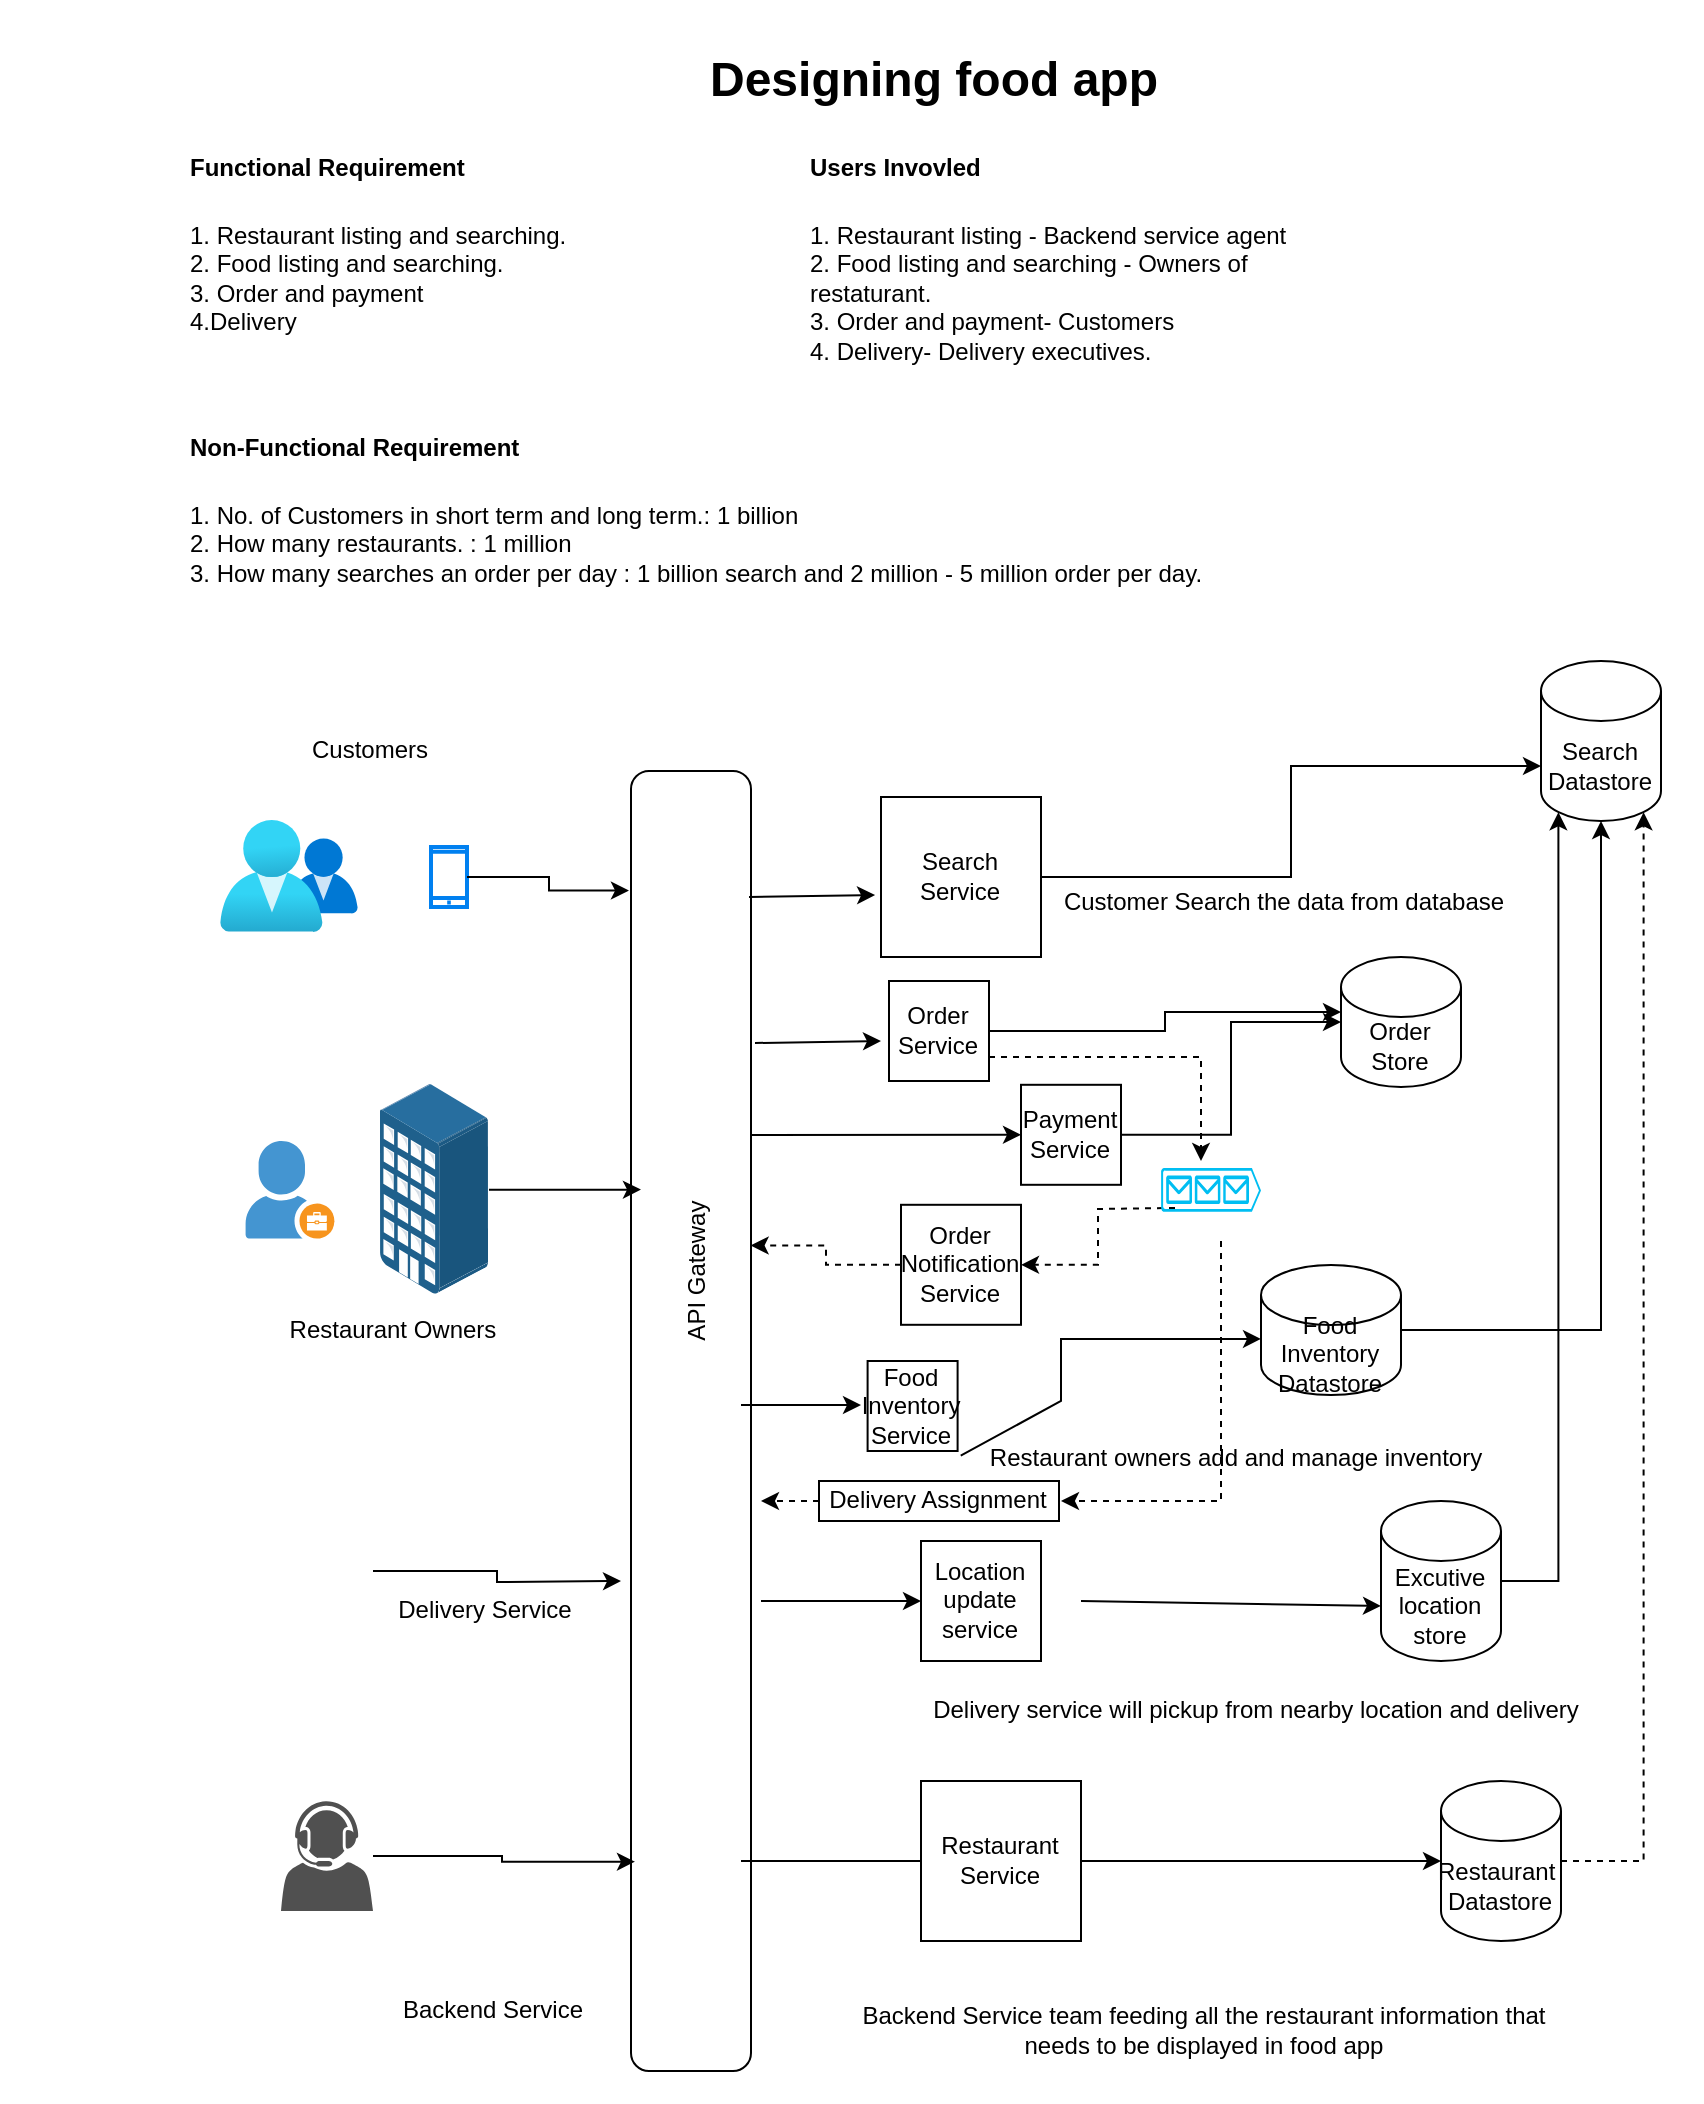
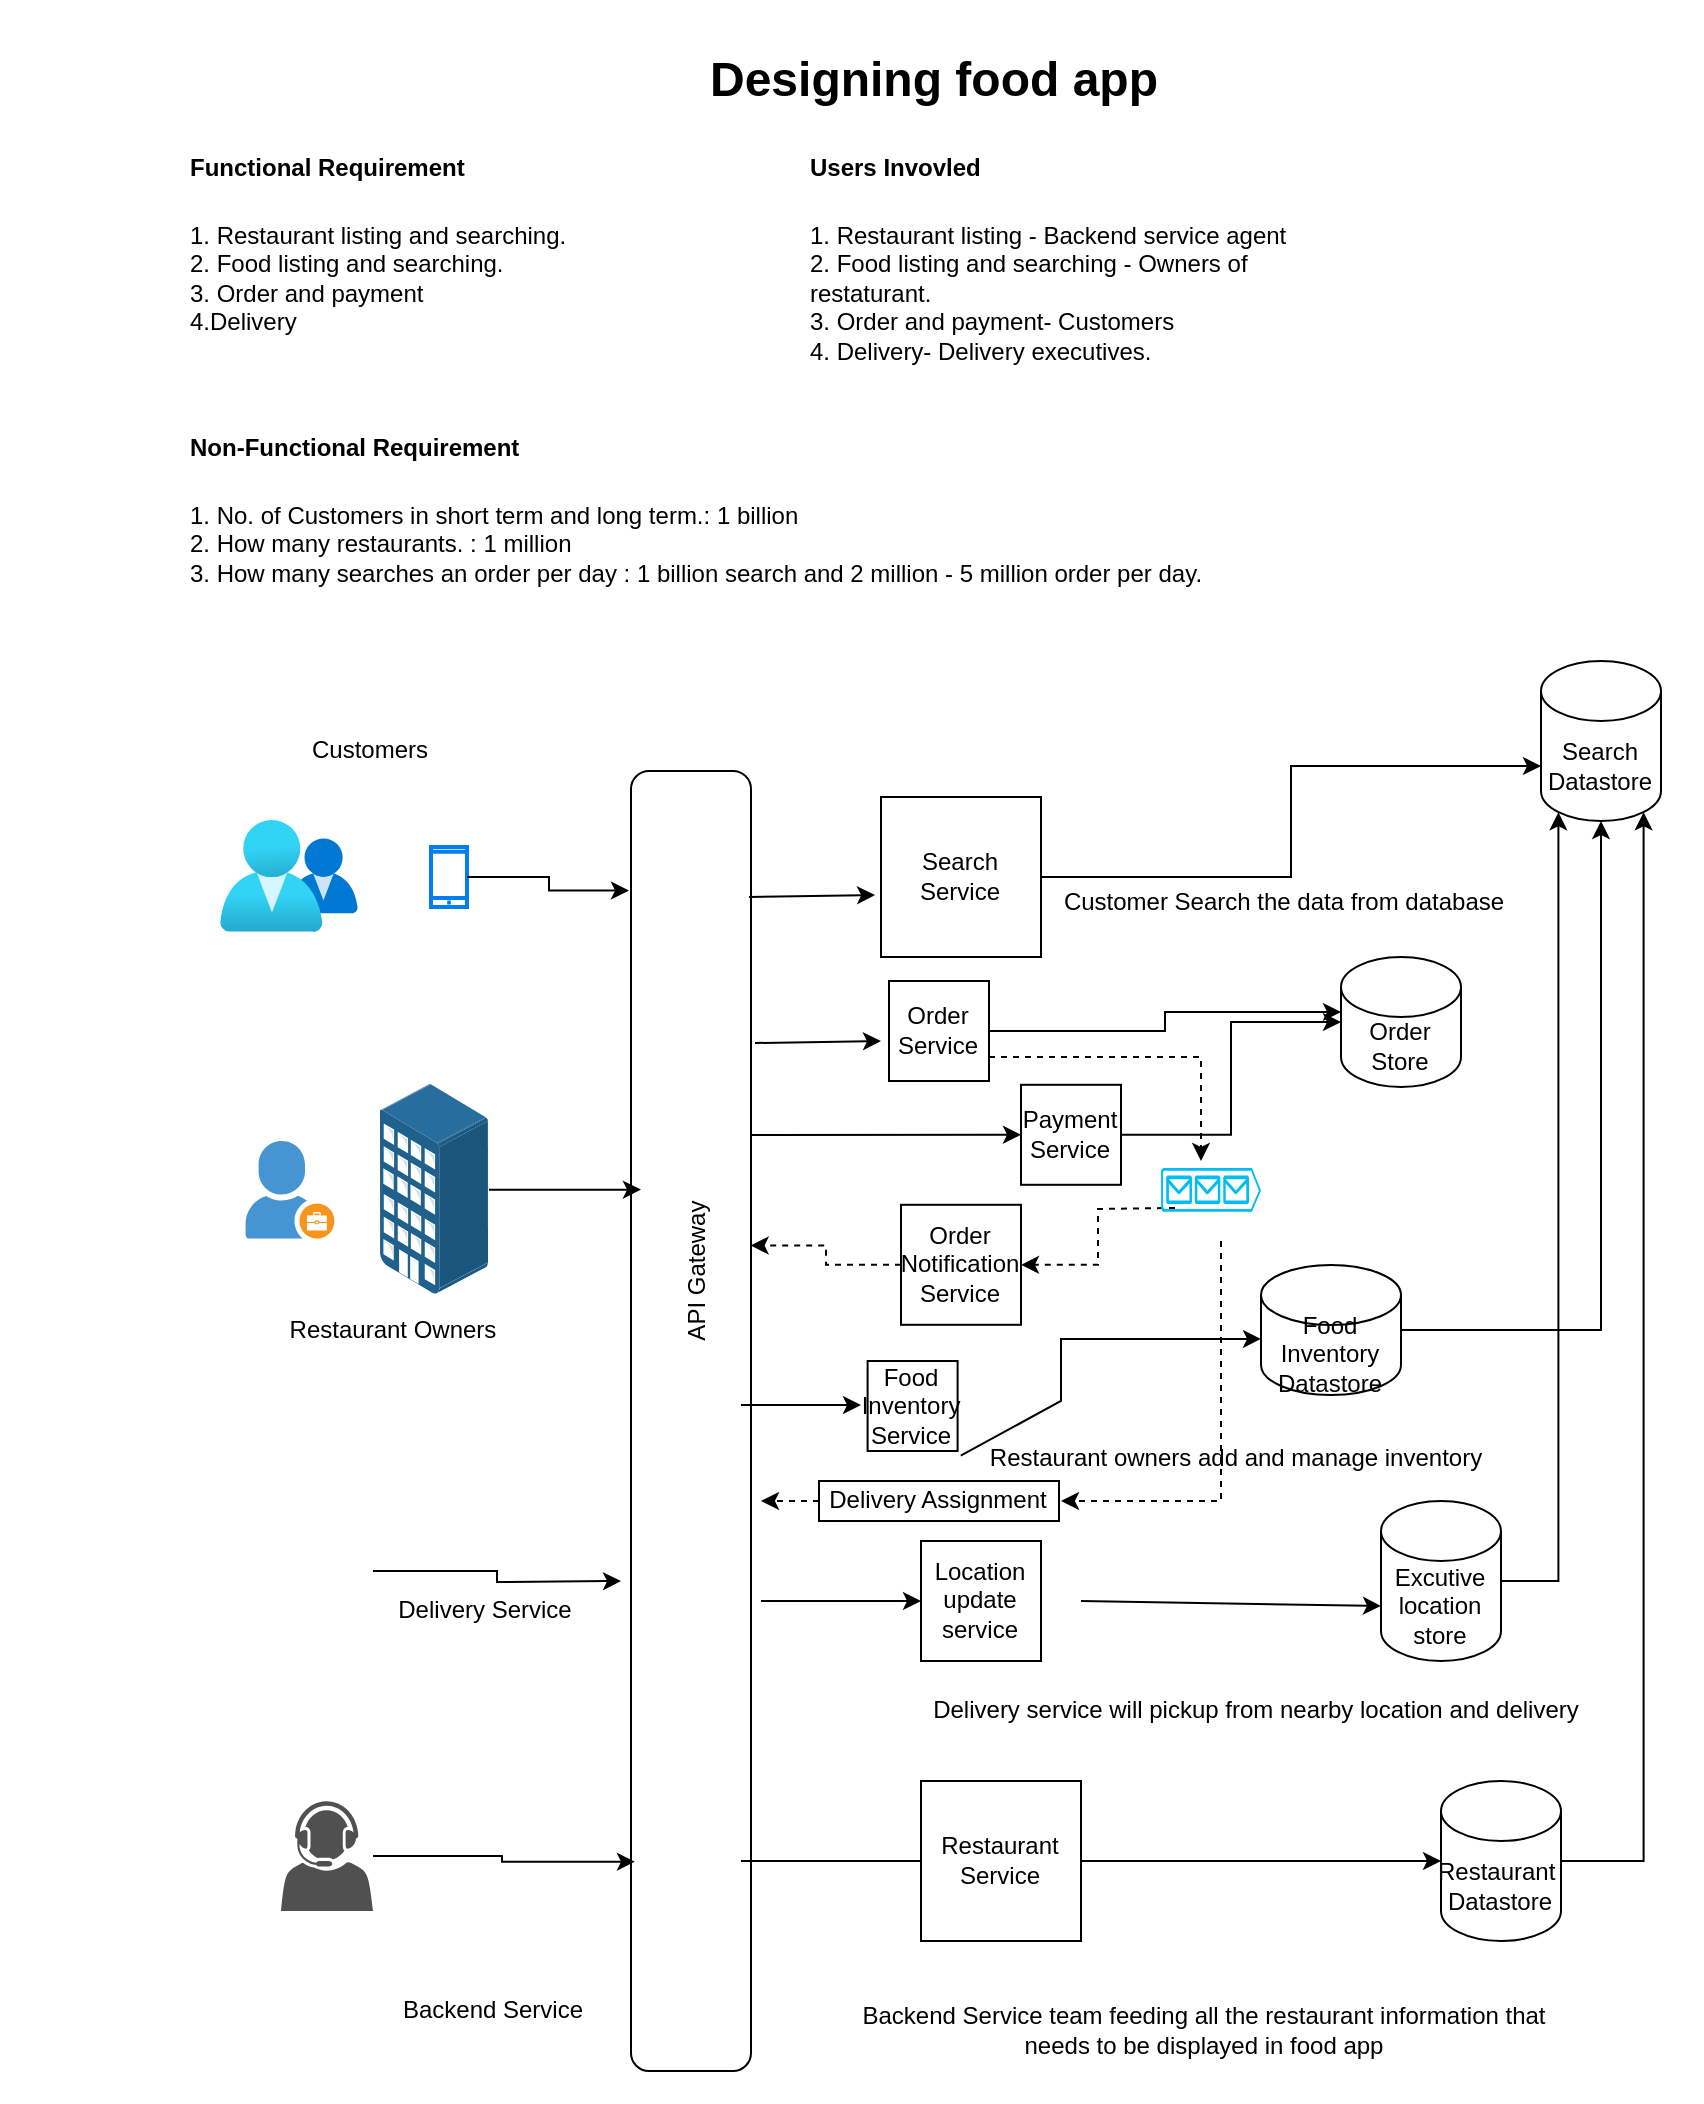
(1644, 1383) -> (1644, 1383)
